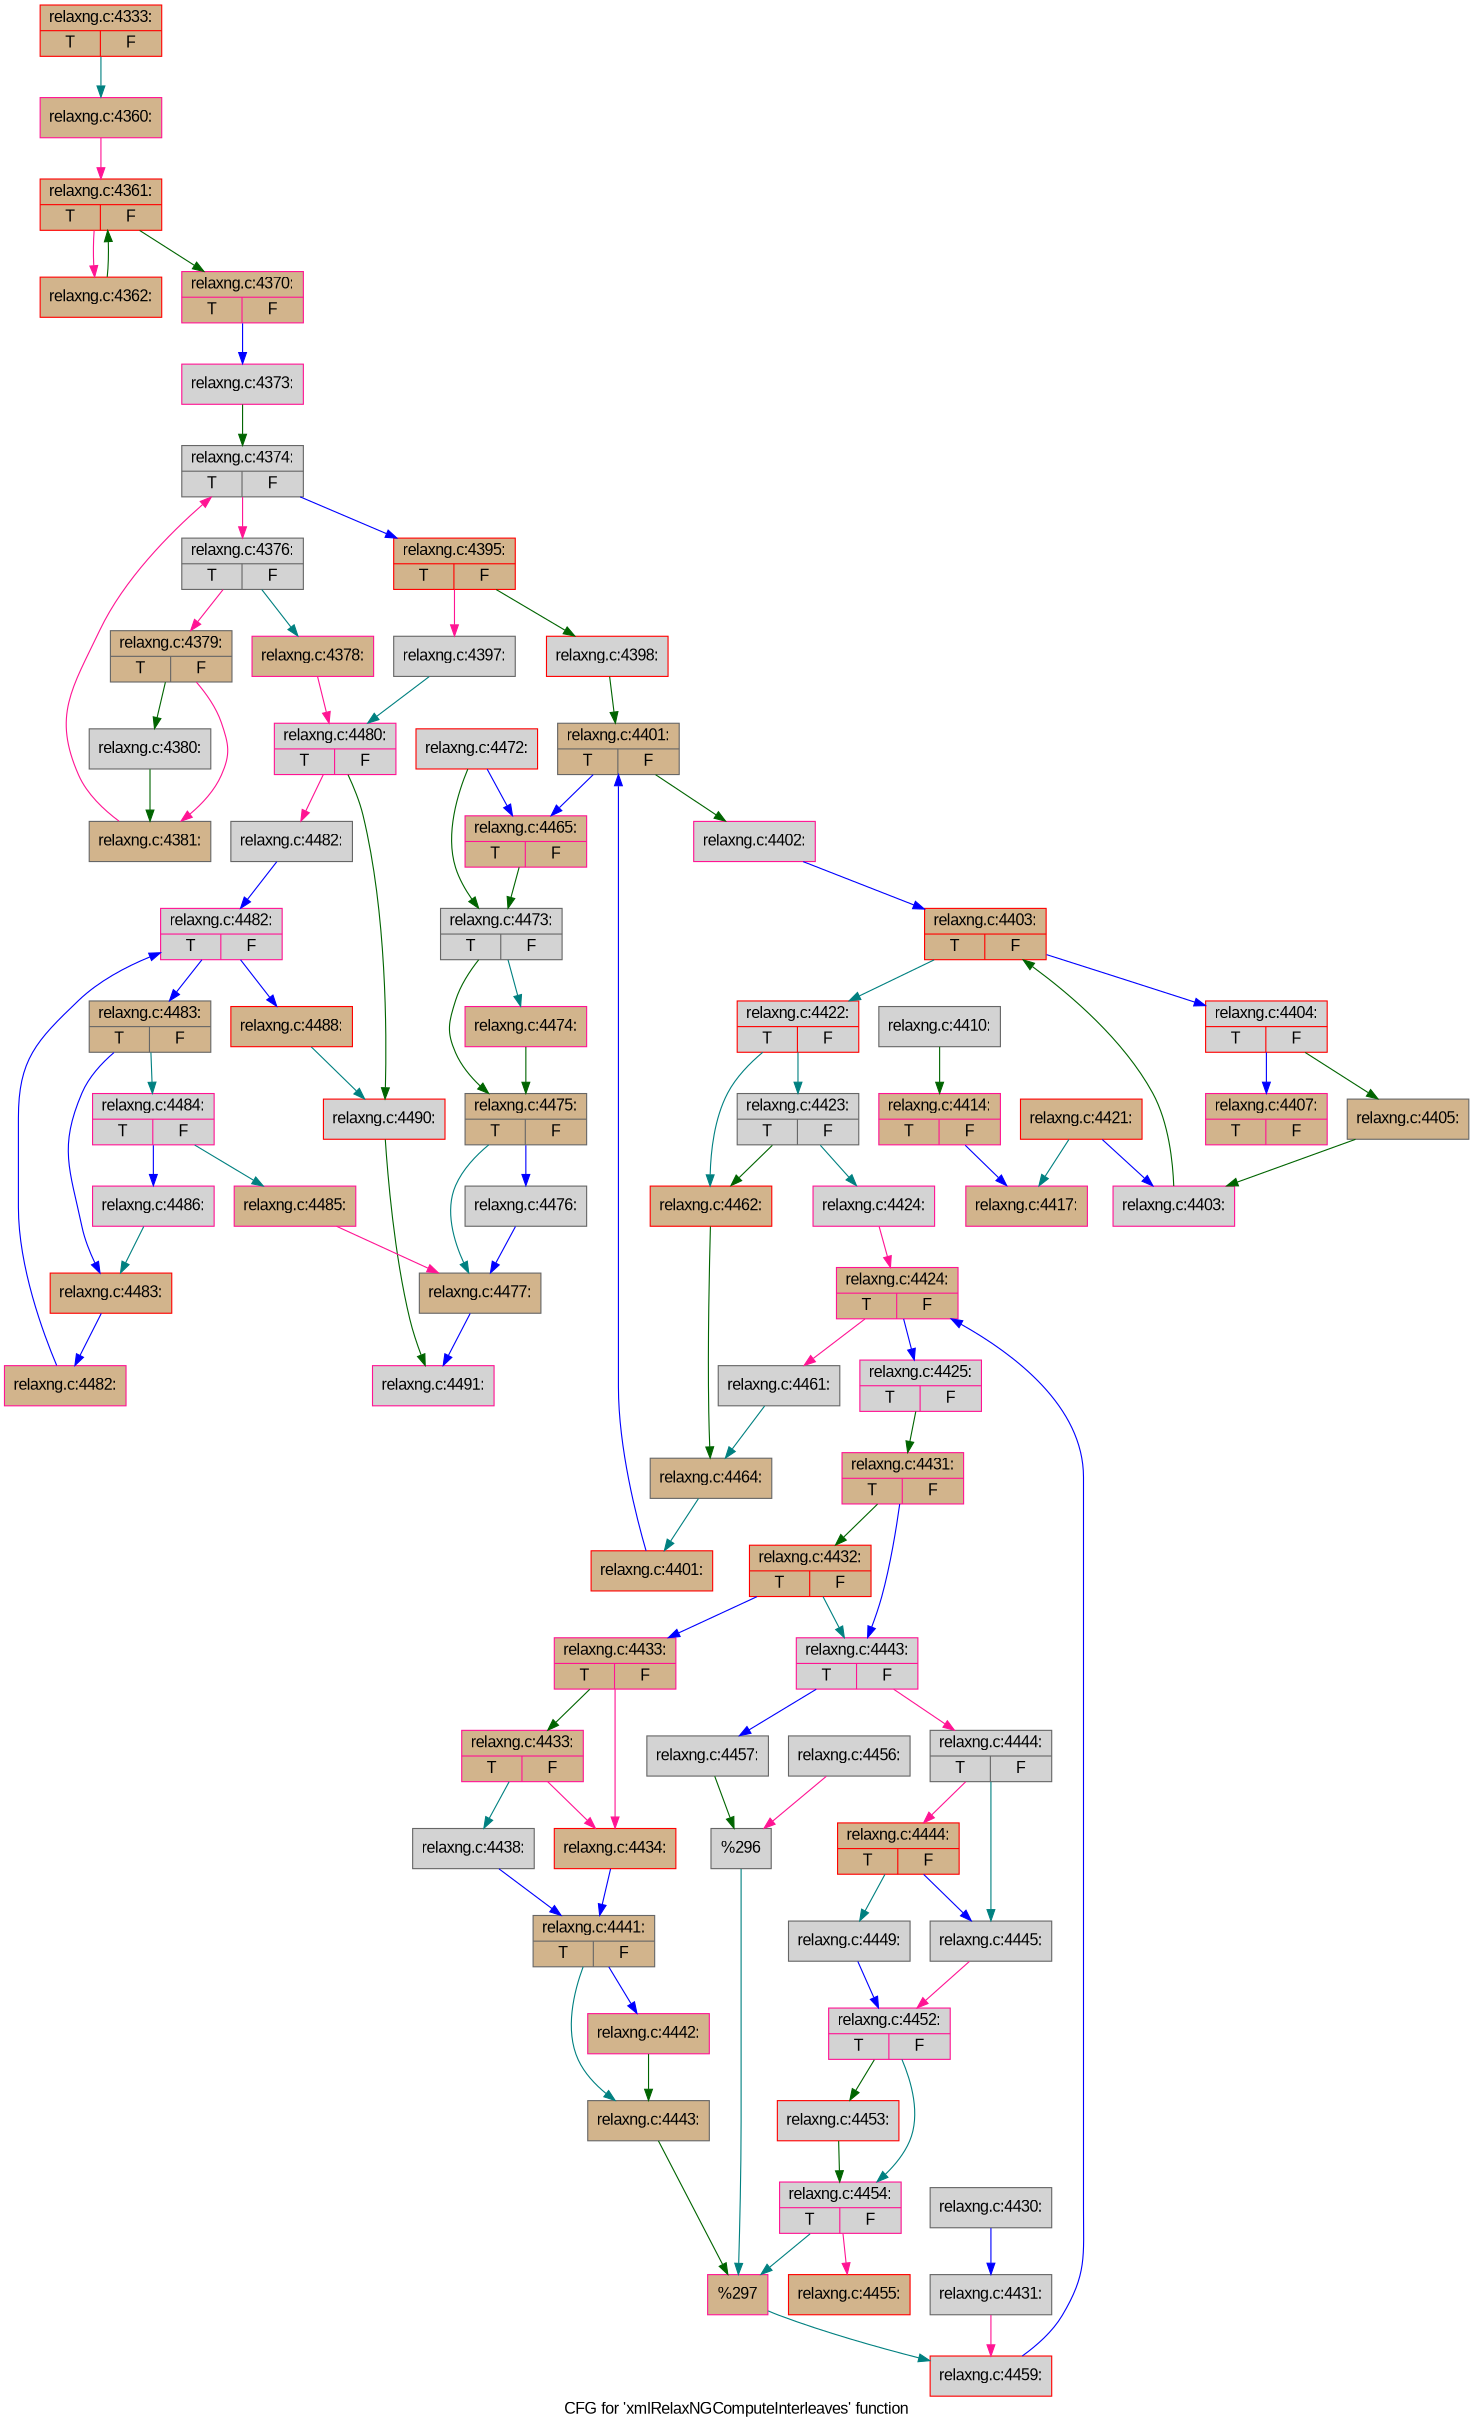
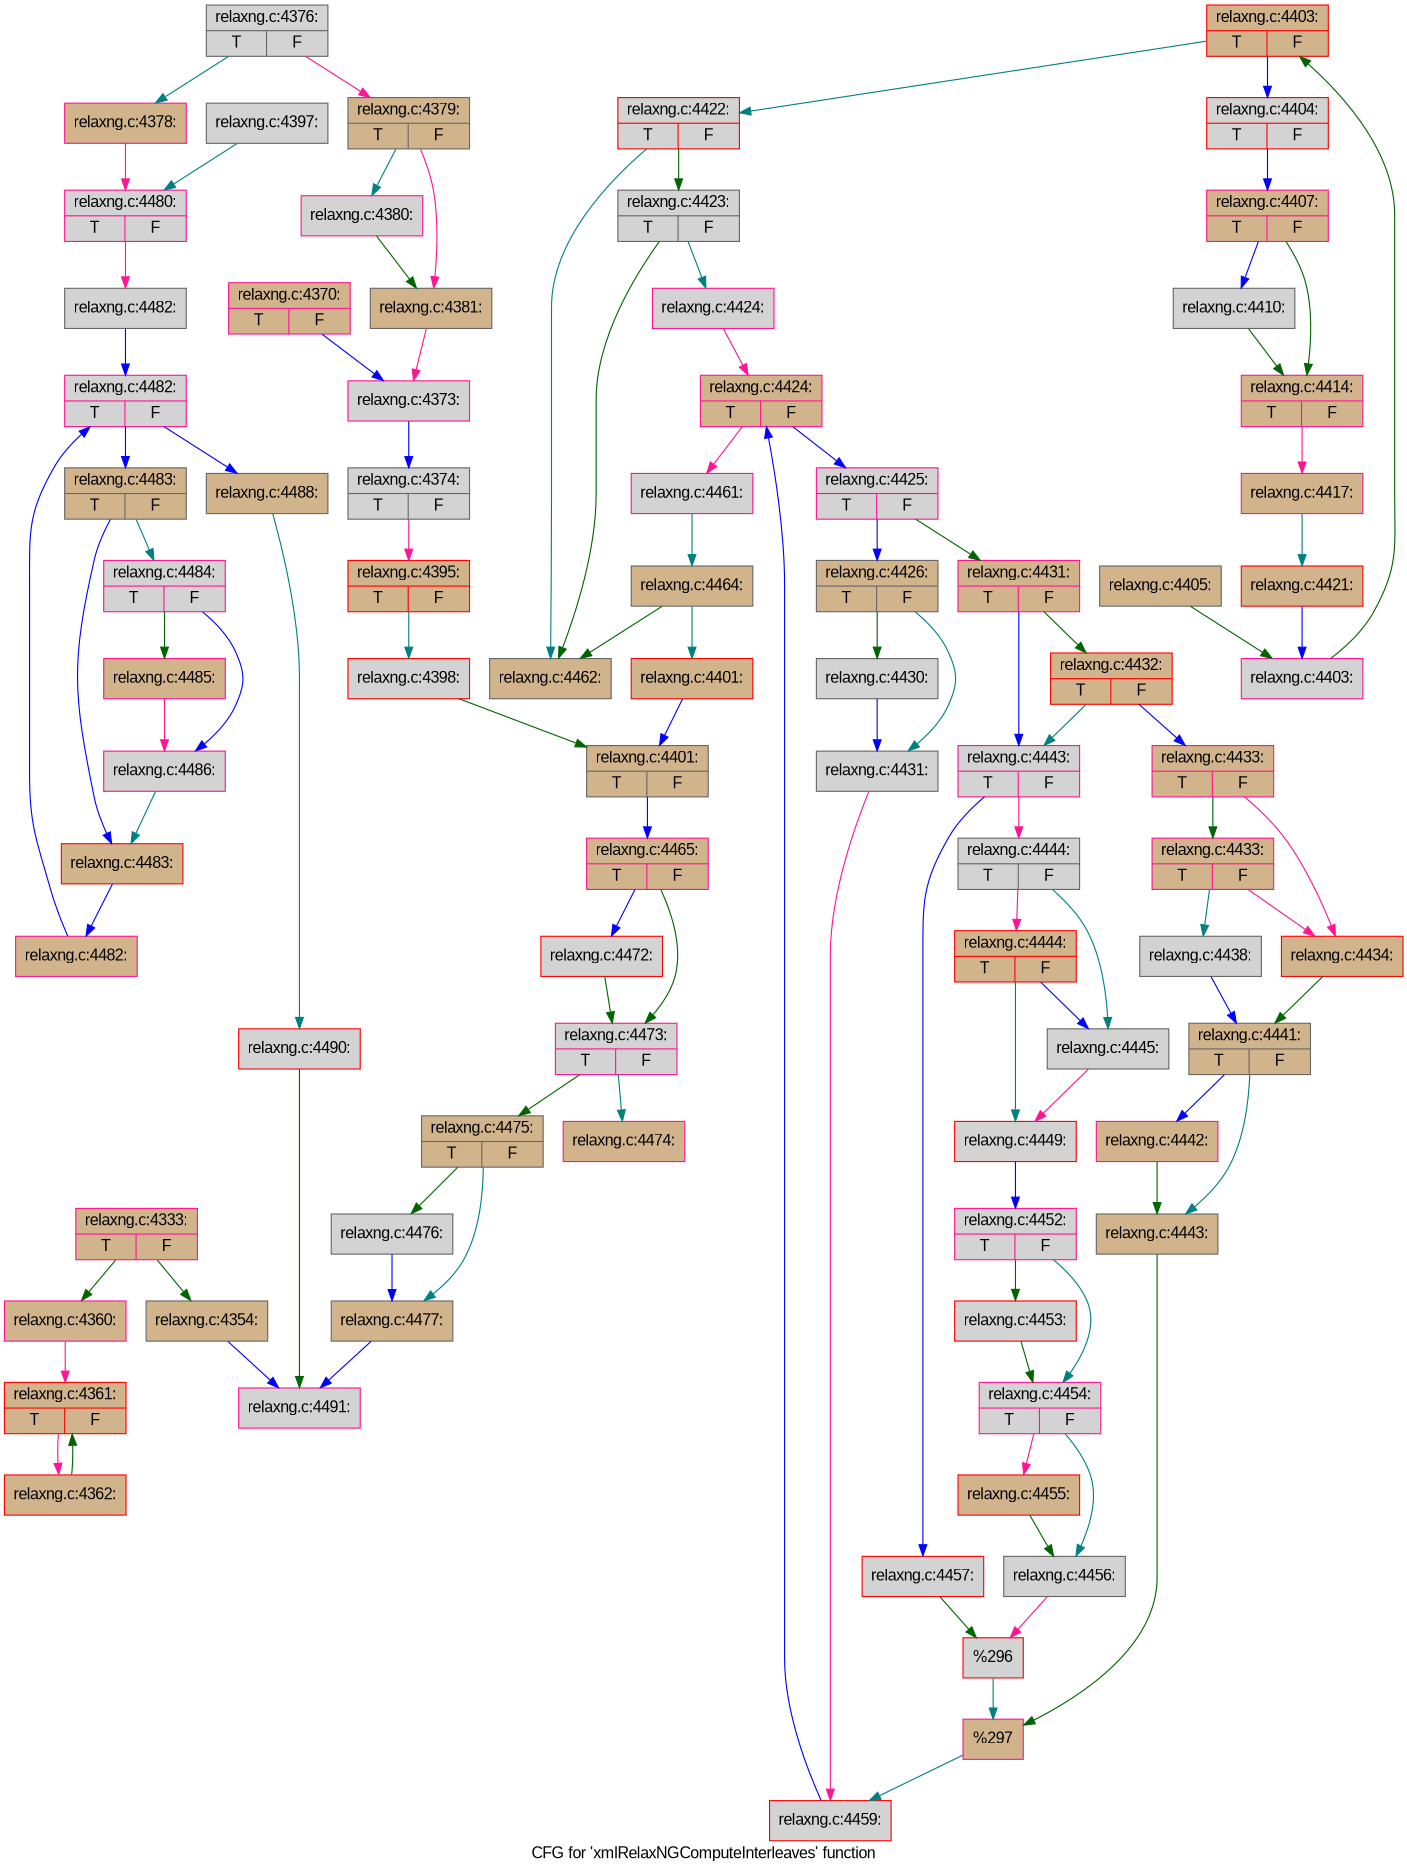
(101, 31) -> (137, 1234)
(101, 71) -> (102, 1276)
(167, 248) -> none
none -> (1252, 260)
none -> (1309, 300)
(243, 419) -> (409, 439)
(243, 512) -> none
(343, 515) -> (409, 534)
none -> (877, 586)
(454, 607) -> none
(531, 610) -> (409, 629)
(88, 654) -> (421, 349)
(161, 700) -> (387, 167)
(150, 749) -> (362, 216)
(497, 787) -> (626, 908)
(754, 841) -> none
(381, 929) -> none
(501, 934) -> (616, 1049)
(292, 1027) -> (267, 494)
(526, 1065) -> none
(798, 1067) -> (679, 164)
(1337, 1072) -> none
(1057, 1158) -> (1302, 534)
(526, 1160) -> (438, 1186)
(982, 1161) -> (1302, 444)
(224, 1163) -> (165, 629)
(711, 1206) -> (550, 679)
(382, 1247) -> (165, 719)
none -> (207, 1321)
(708, 1337) -> (626, 629)
(779, 1386) -> (692, 494)
none -> (1039, 1531)
(708, 1756) -> (923, 1576)
(741, 1849) -> (993, 1658)
(606, 1887) -> (1303, 996)
(849, 1941) -> (1015, 1141)
(947, 1981) -> (1066, 1091)
(790, 2250) -> (1093, 1487)
